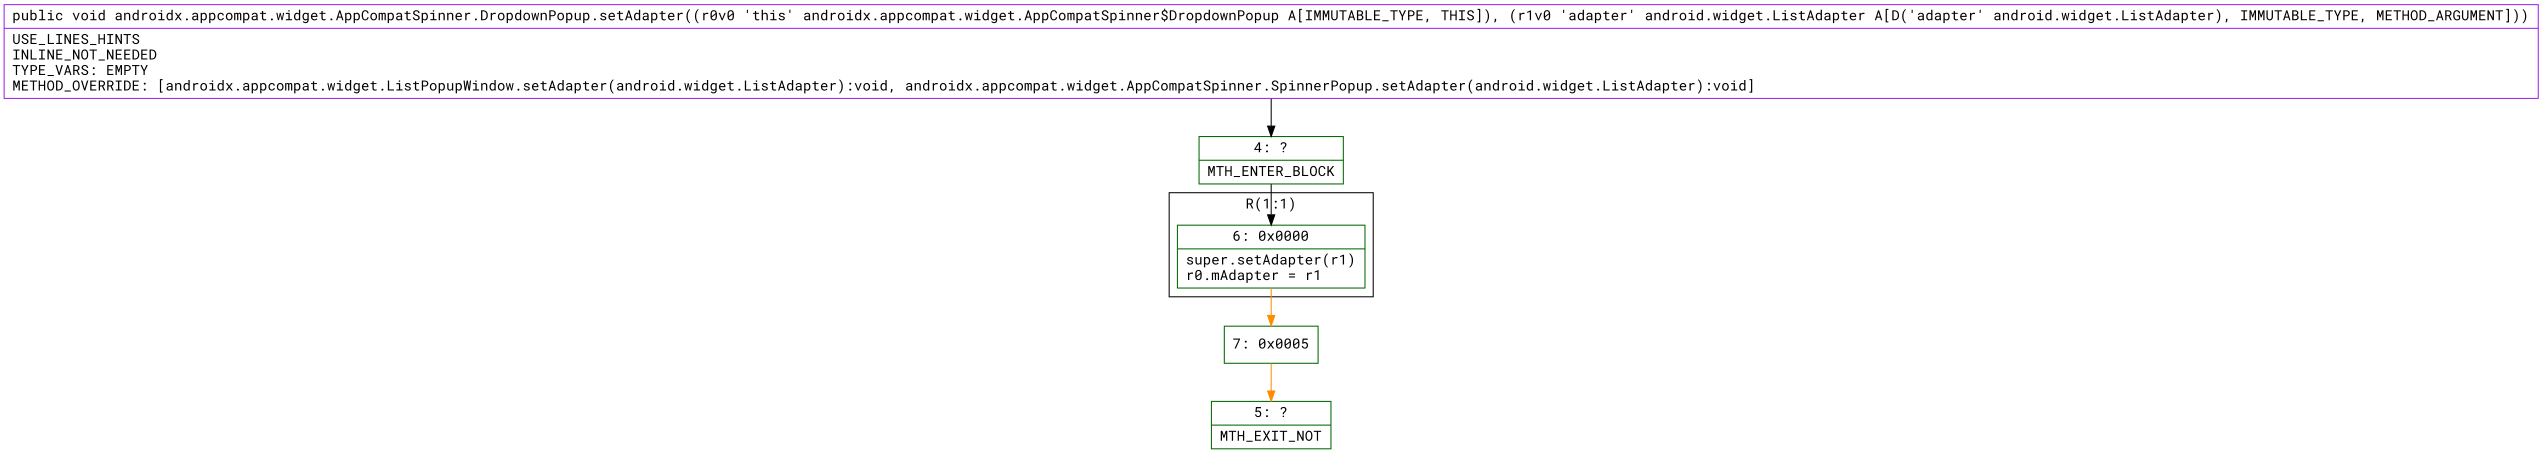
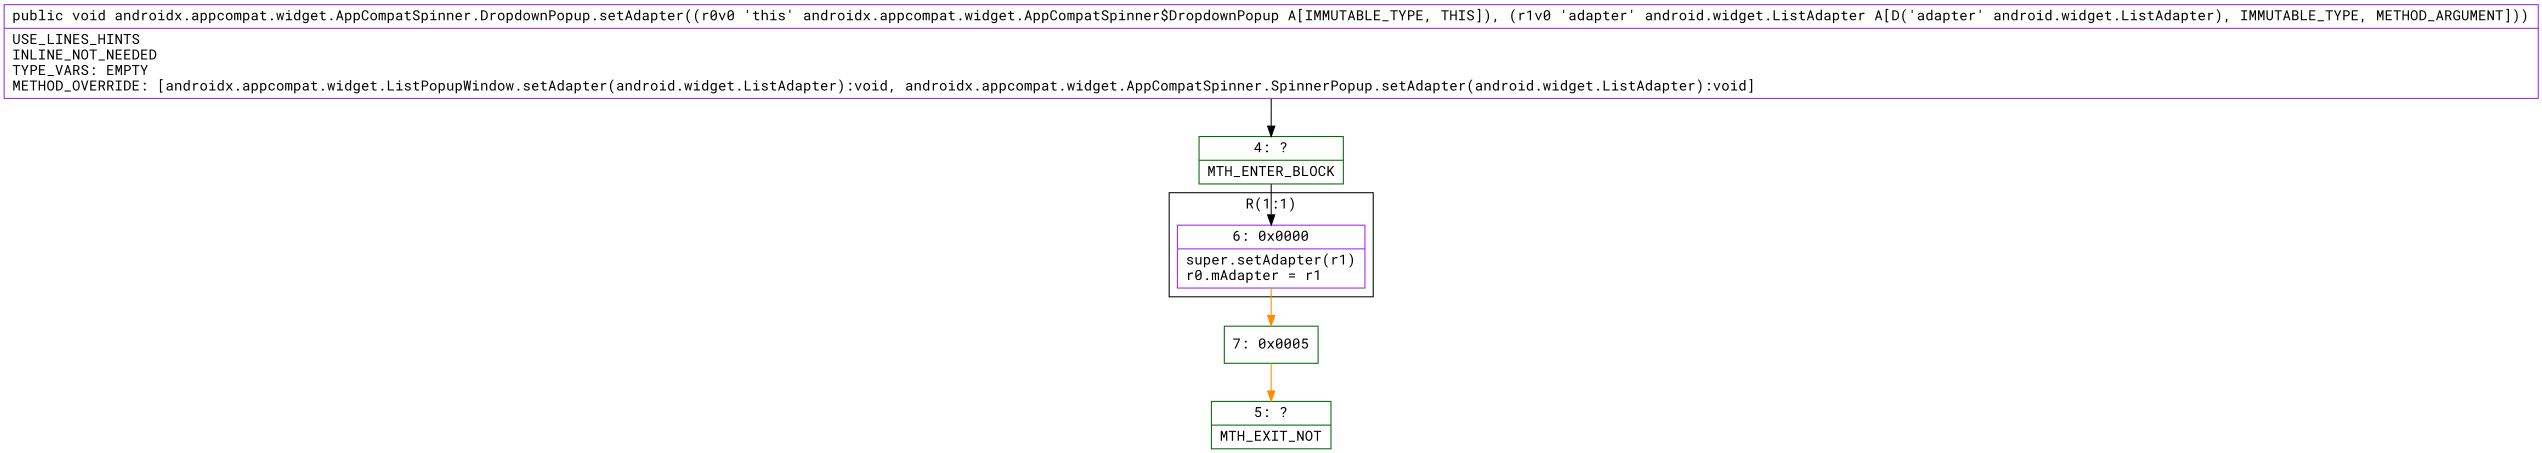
(1271, 257) -> (1271, 257)
